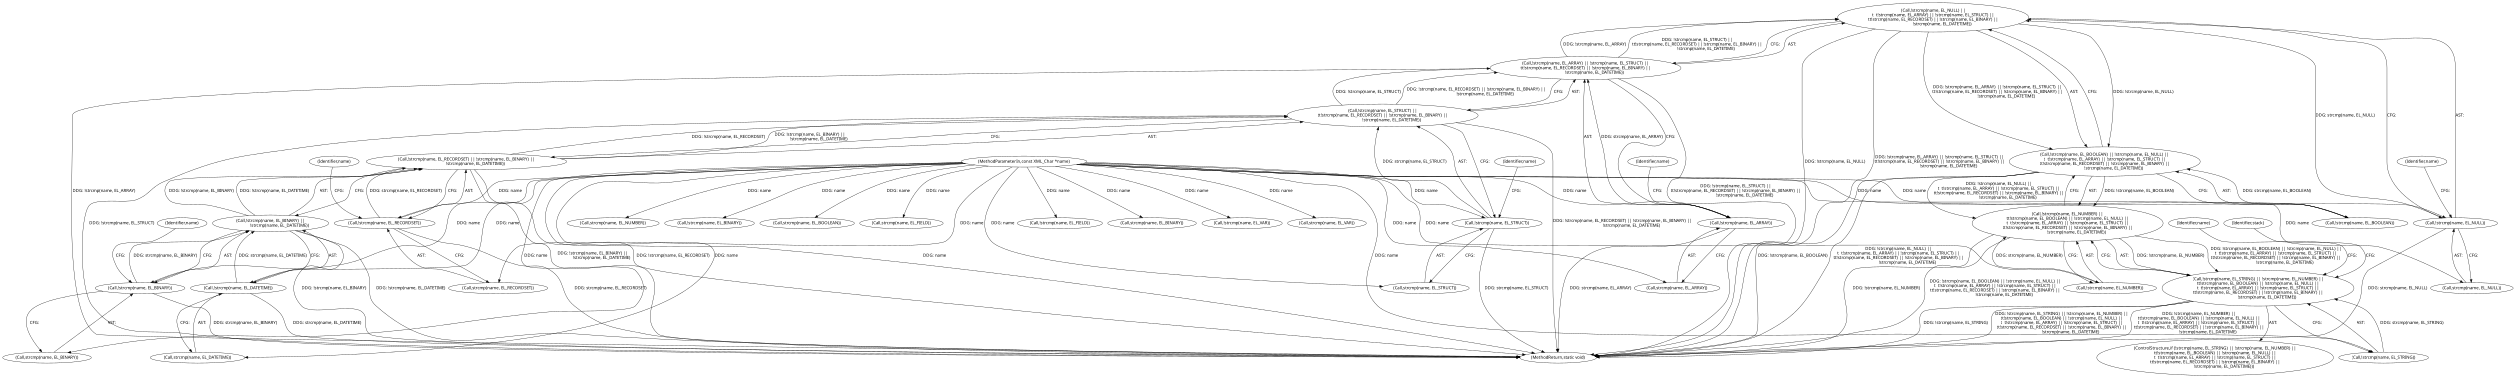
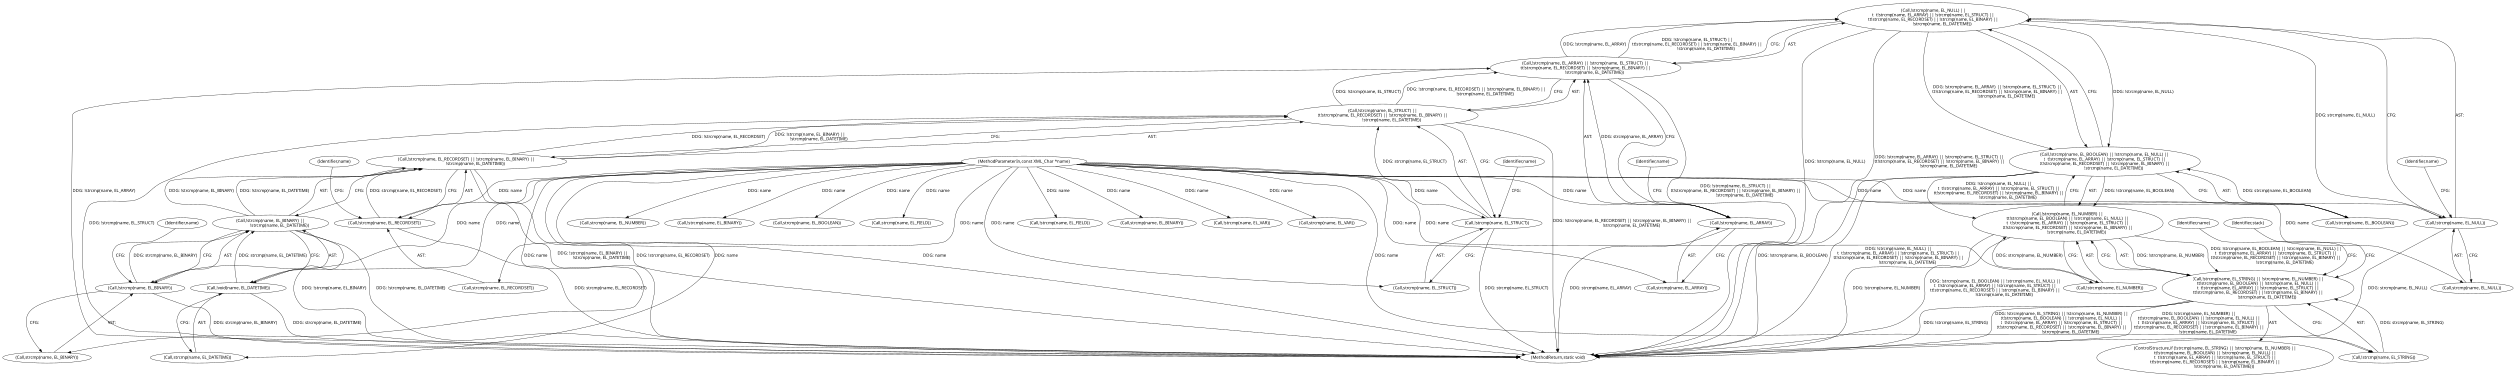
(440, 255) -> none
(238, 288) -> (238, 288)
